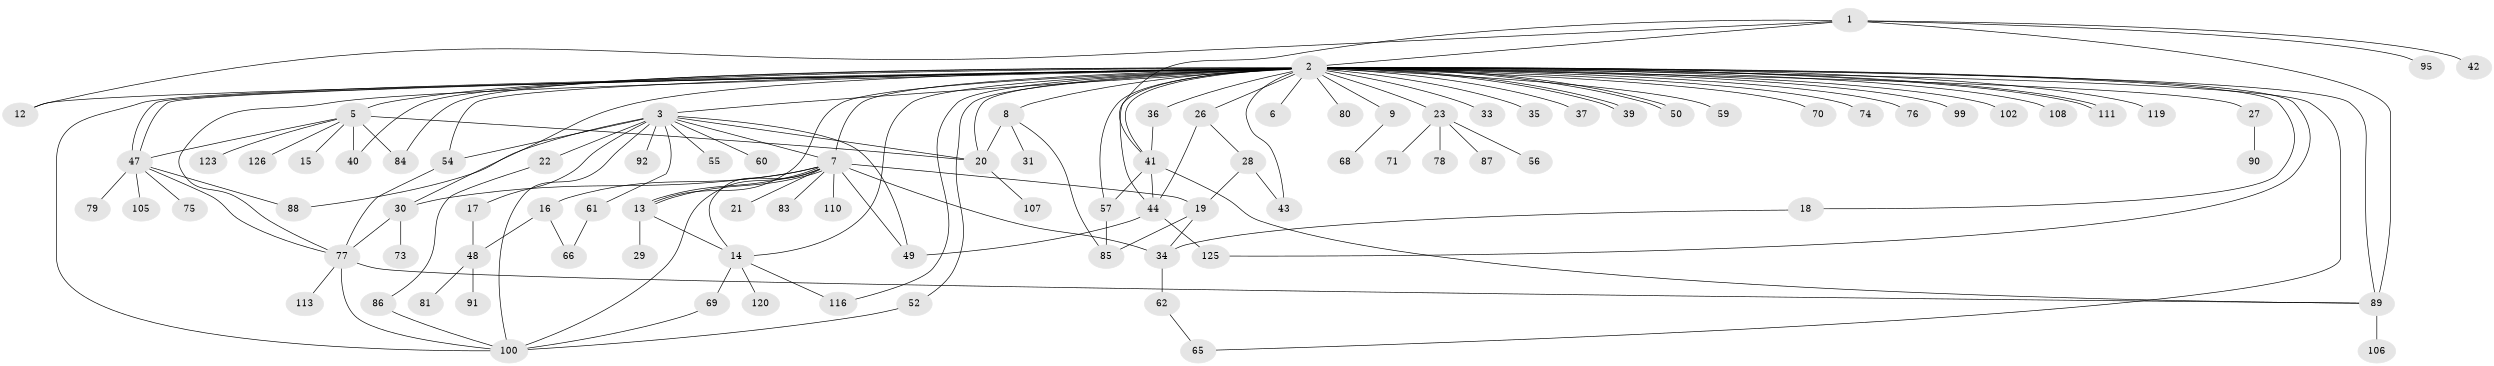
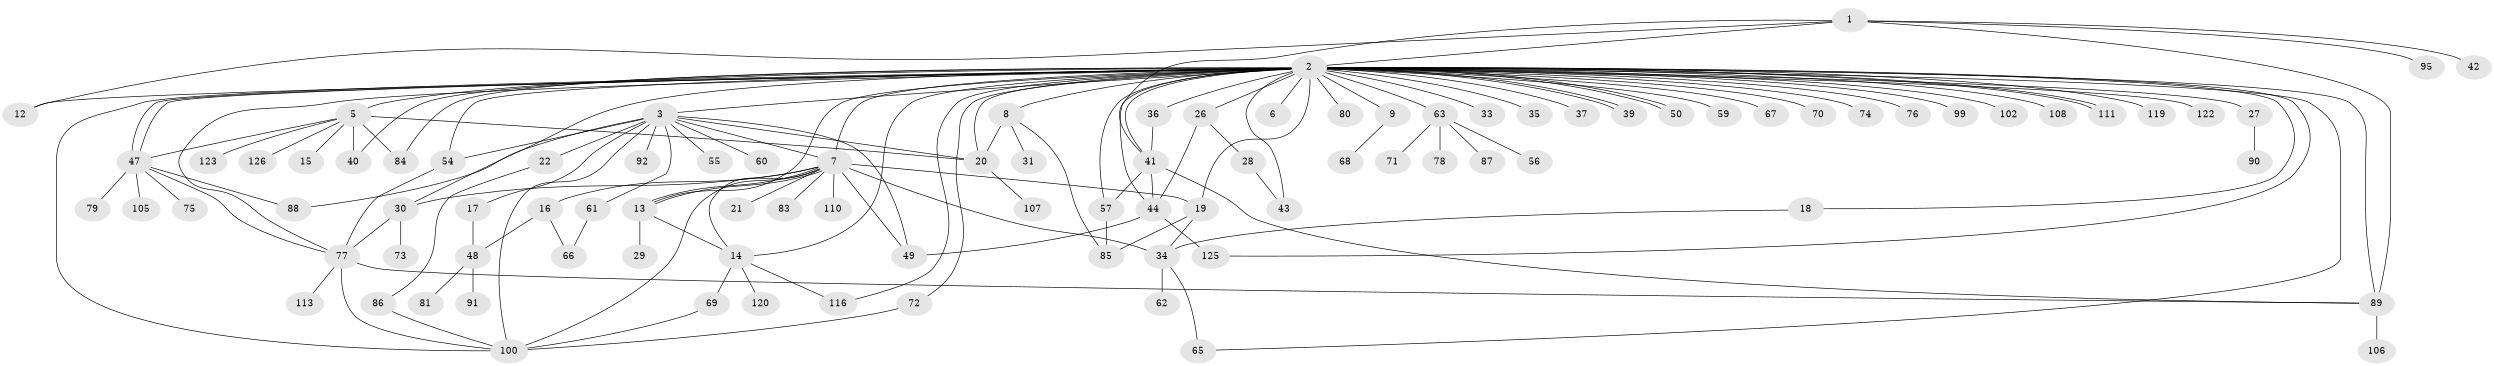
(1440, 115) -> (1440, 115)
none -> (1771, 115)
none -> (2206, 115)
(1225, 186) -> (1269, 139)
(914, 304) -> (914, 304)
(1180, 328) -> (1189, 301)
